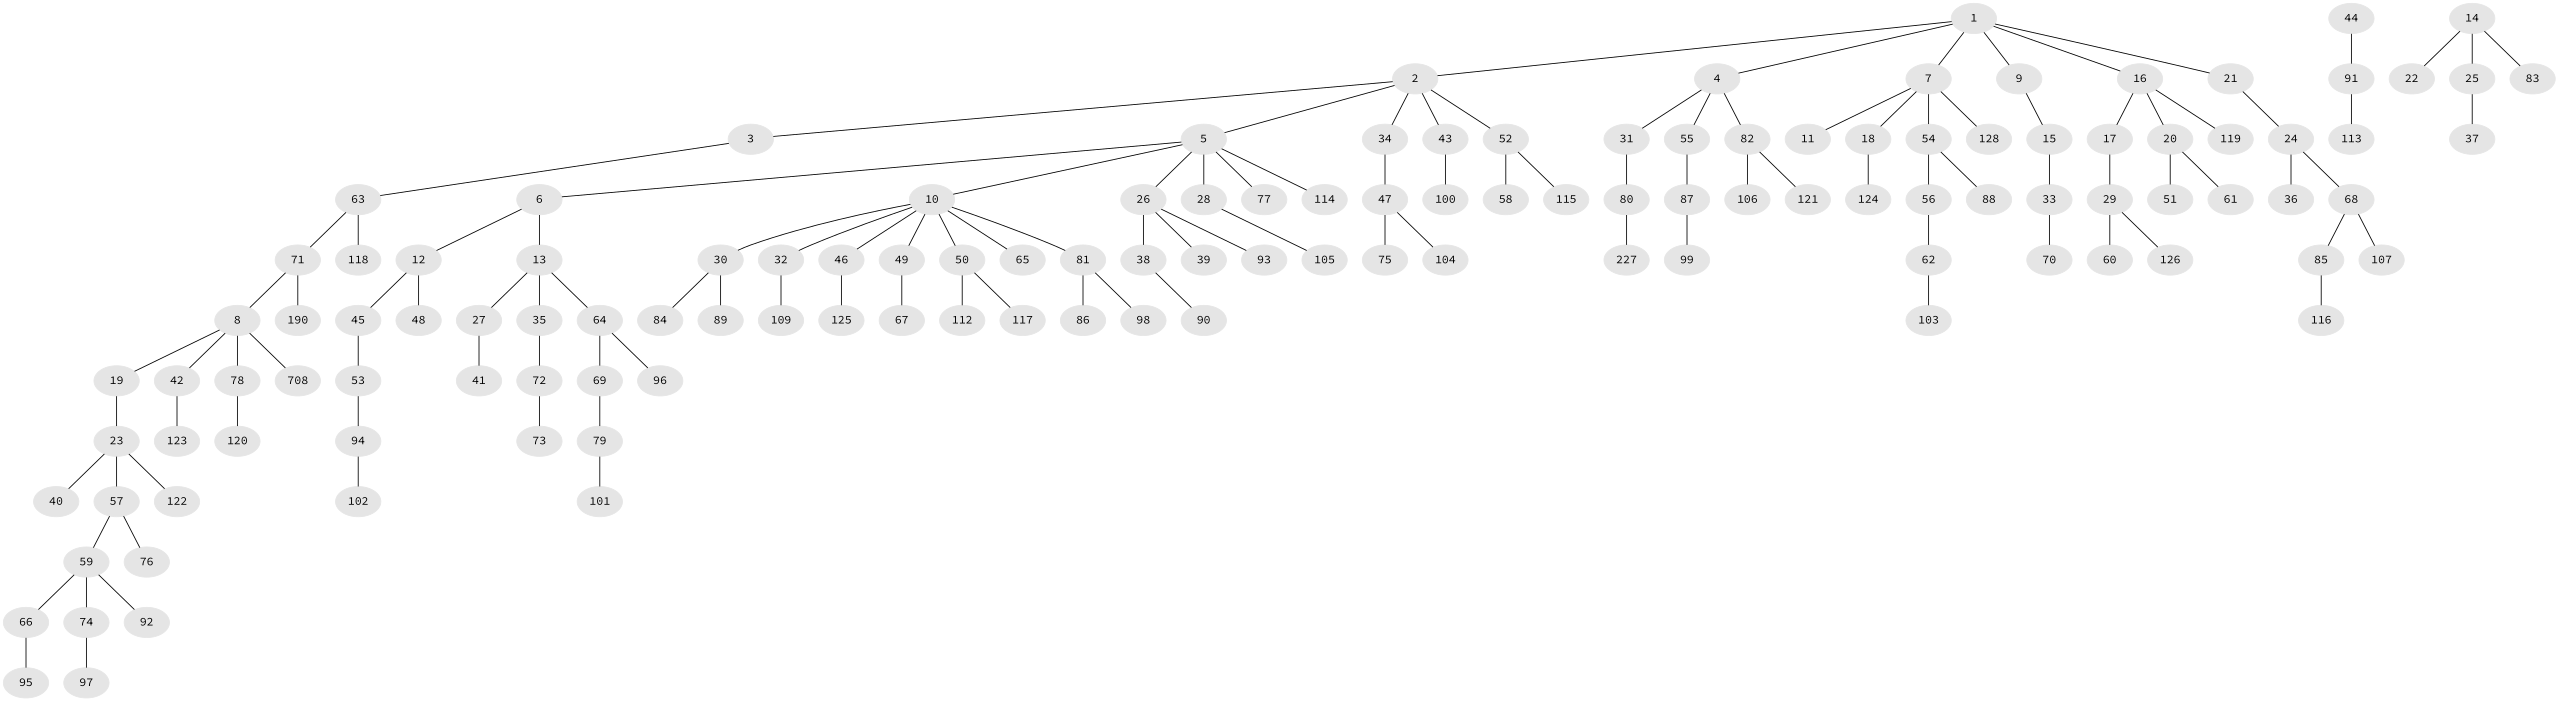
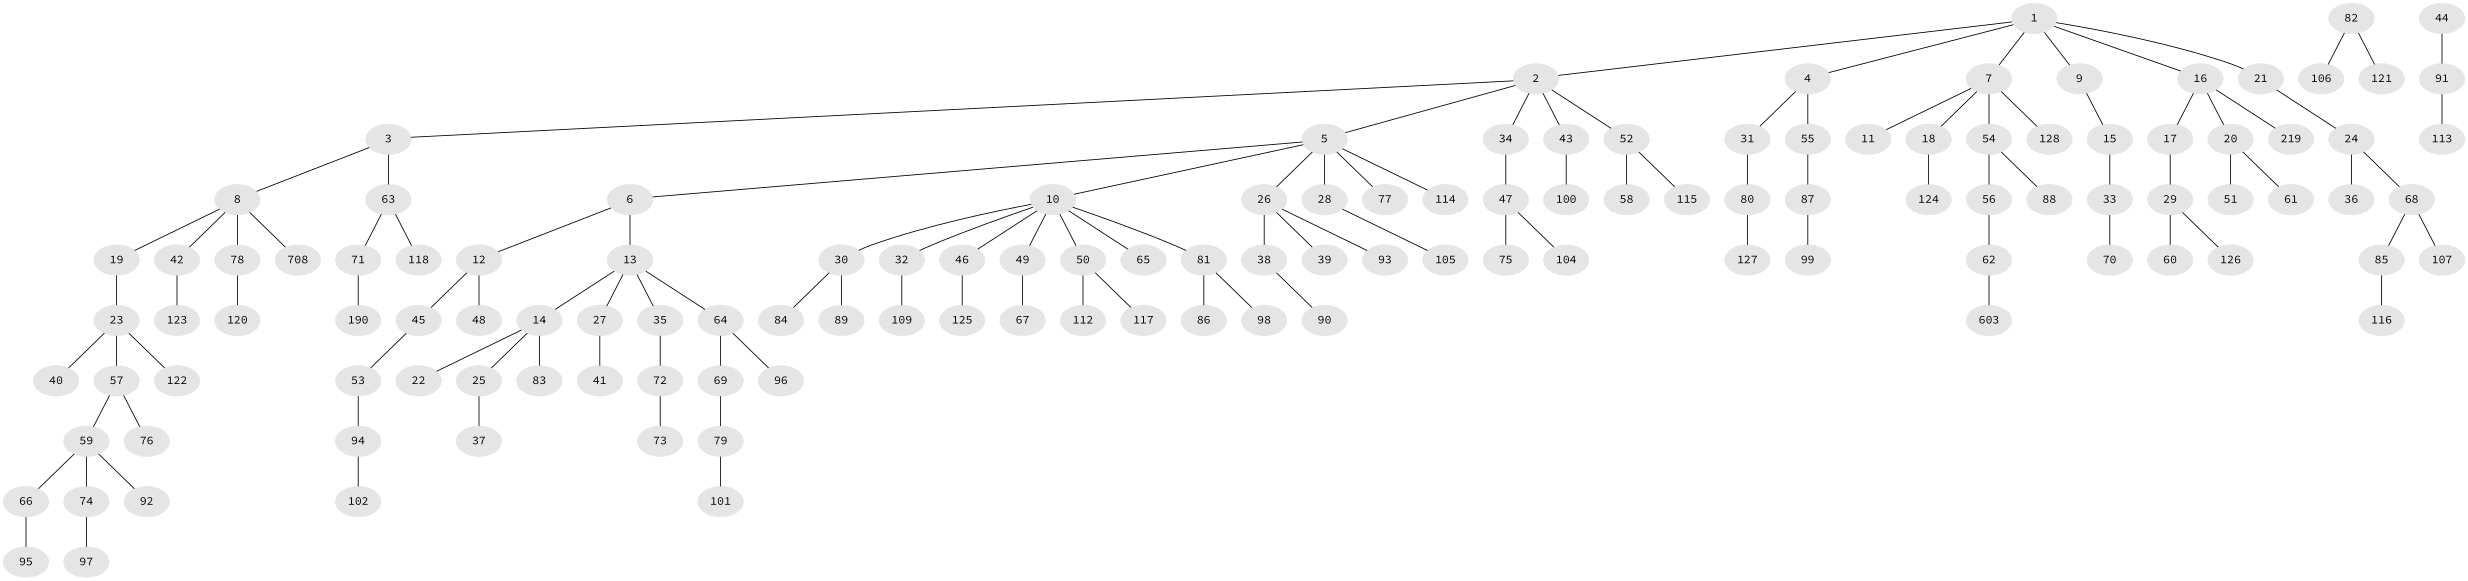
(1732, 109) -> none
(2231, 139) -> (2291, 139)
(1627, 260) -> (1747, 260)
(268, 290) -> (313, 169)
none -> (585, 290)
(1929, 320) -> (1989, 320)
